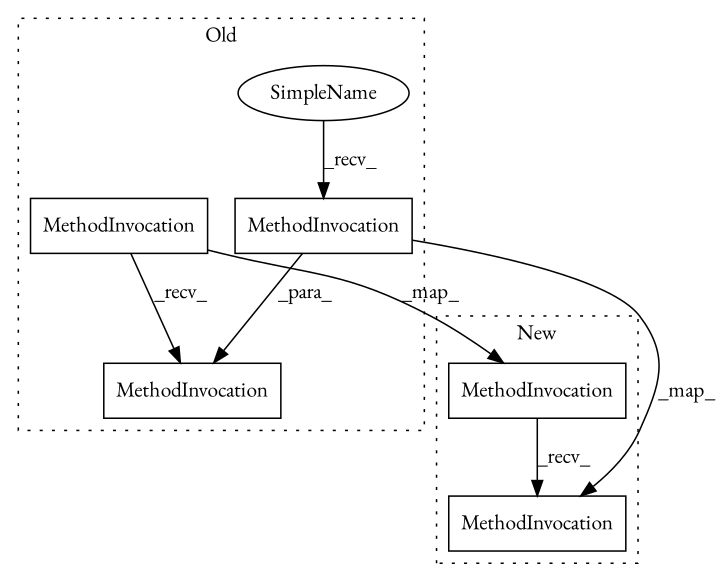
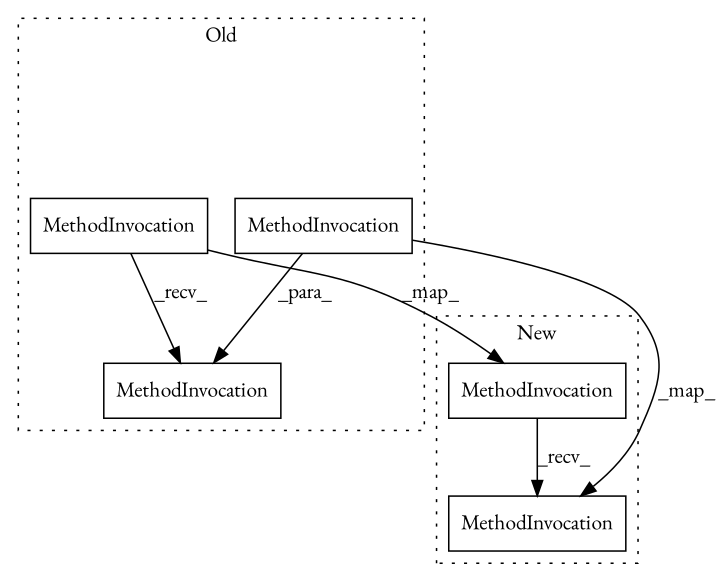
(324, 93) -> none
